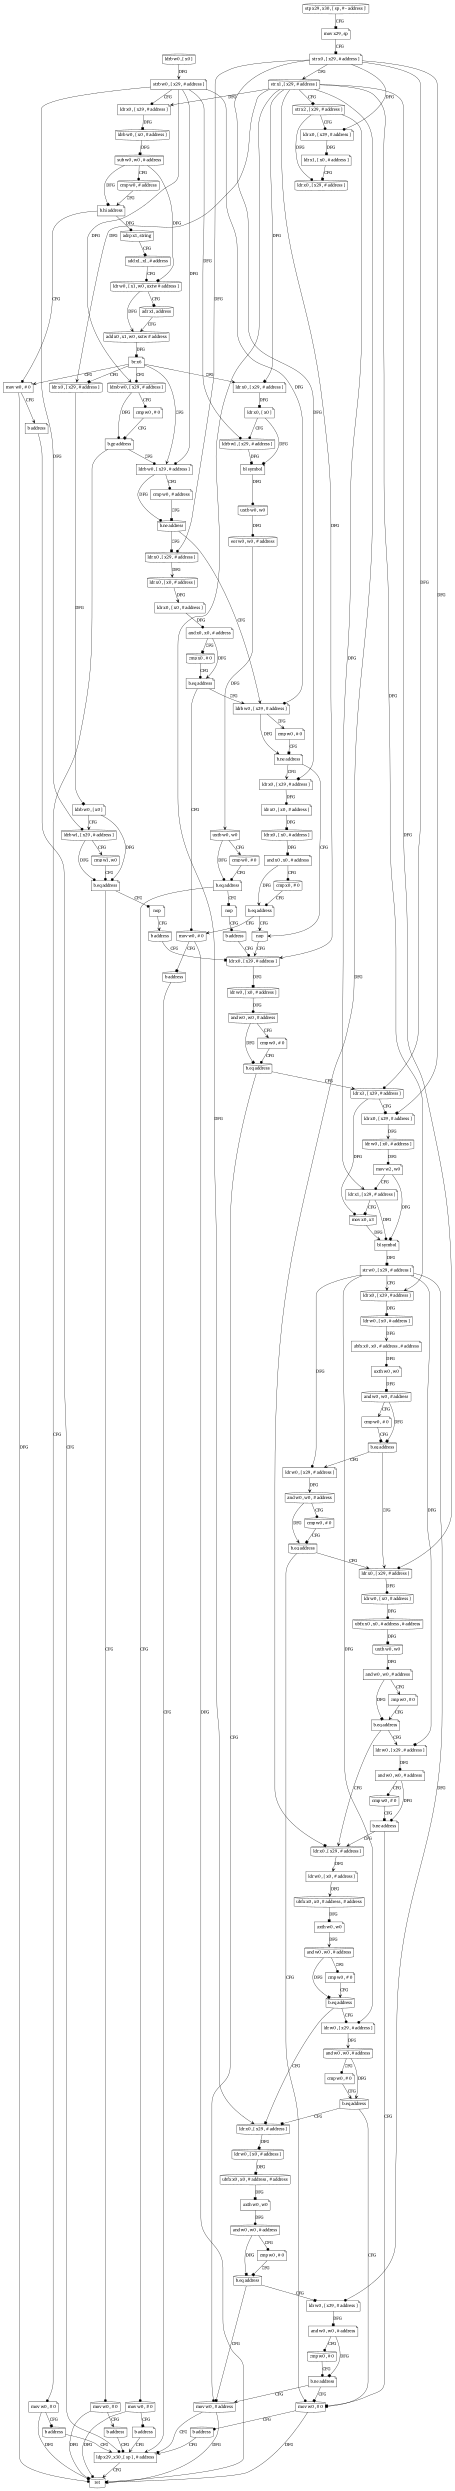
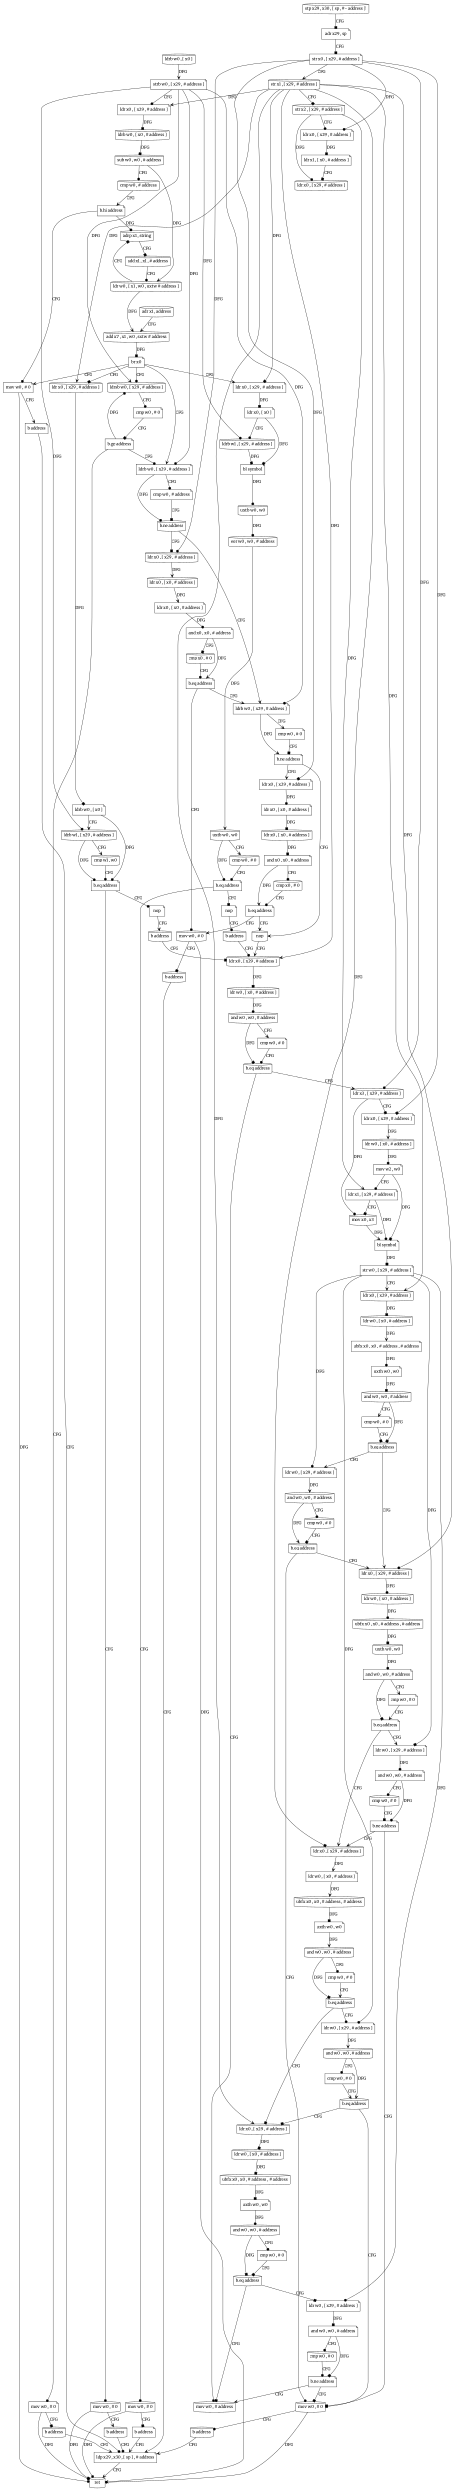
(336, 34) -> (336, 34)
(106, 180) -> none
(172, 222) -> (172, 222)
(151, 298) -> (113, 264)
(136, 337) -> (136, 337)
(136, 362) -> (136, 362)
(120, 413) -> (108, 414)
(177, 2429) -> none
(180, 2468) -> none
